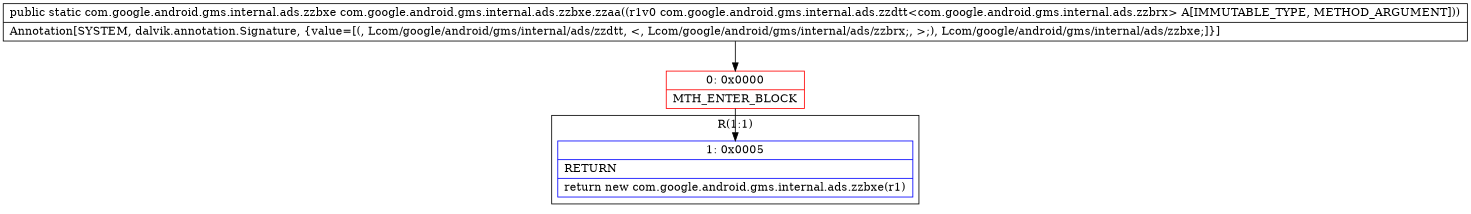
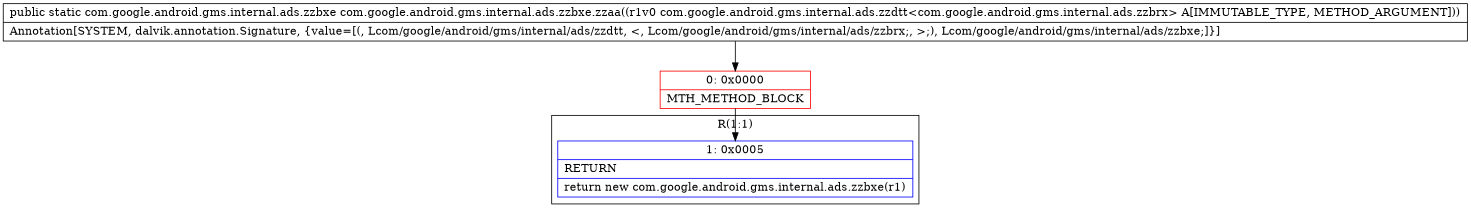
(735, 99) -> (735, 99)
